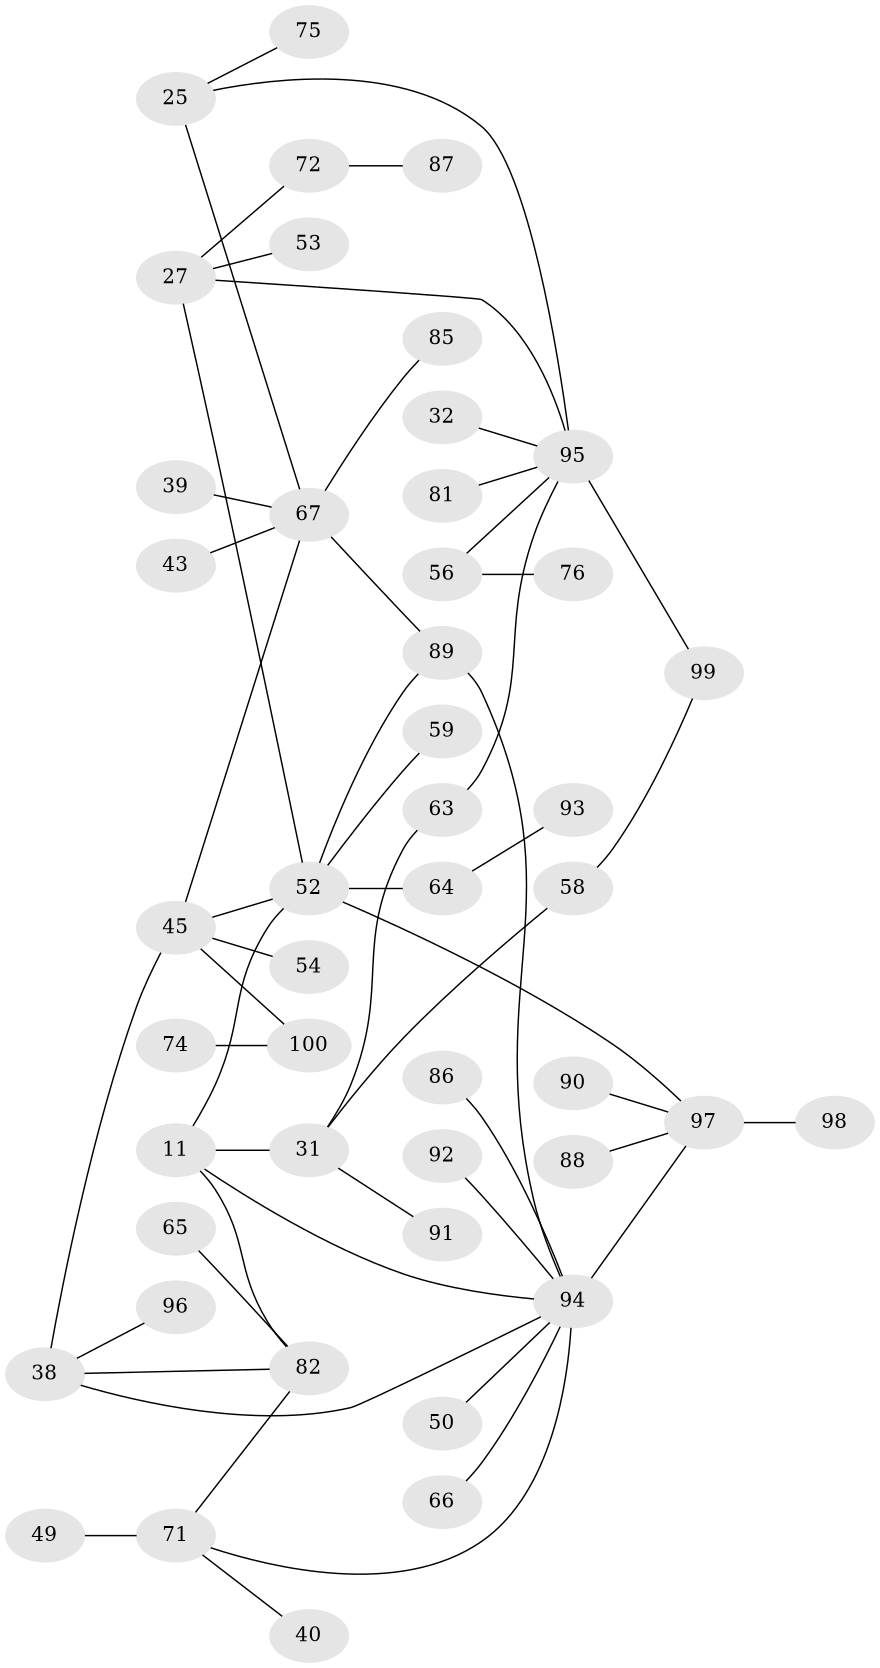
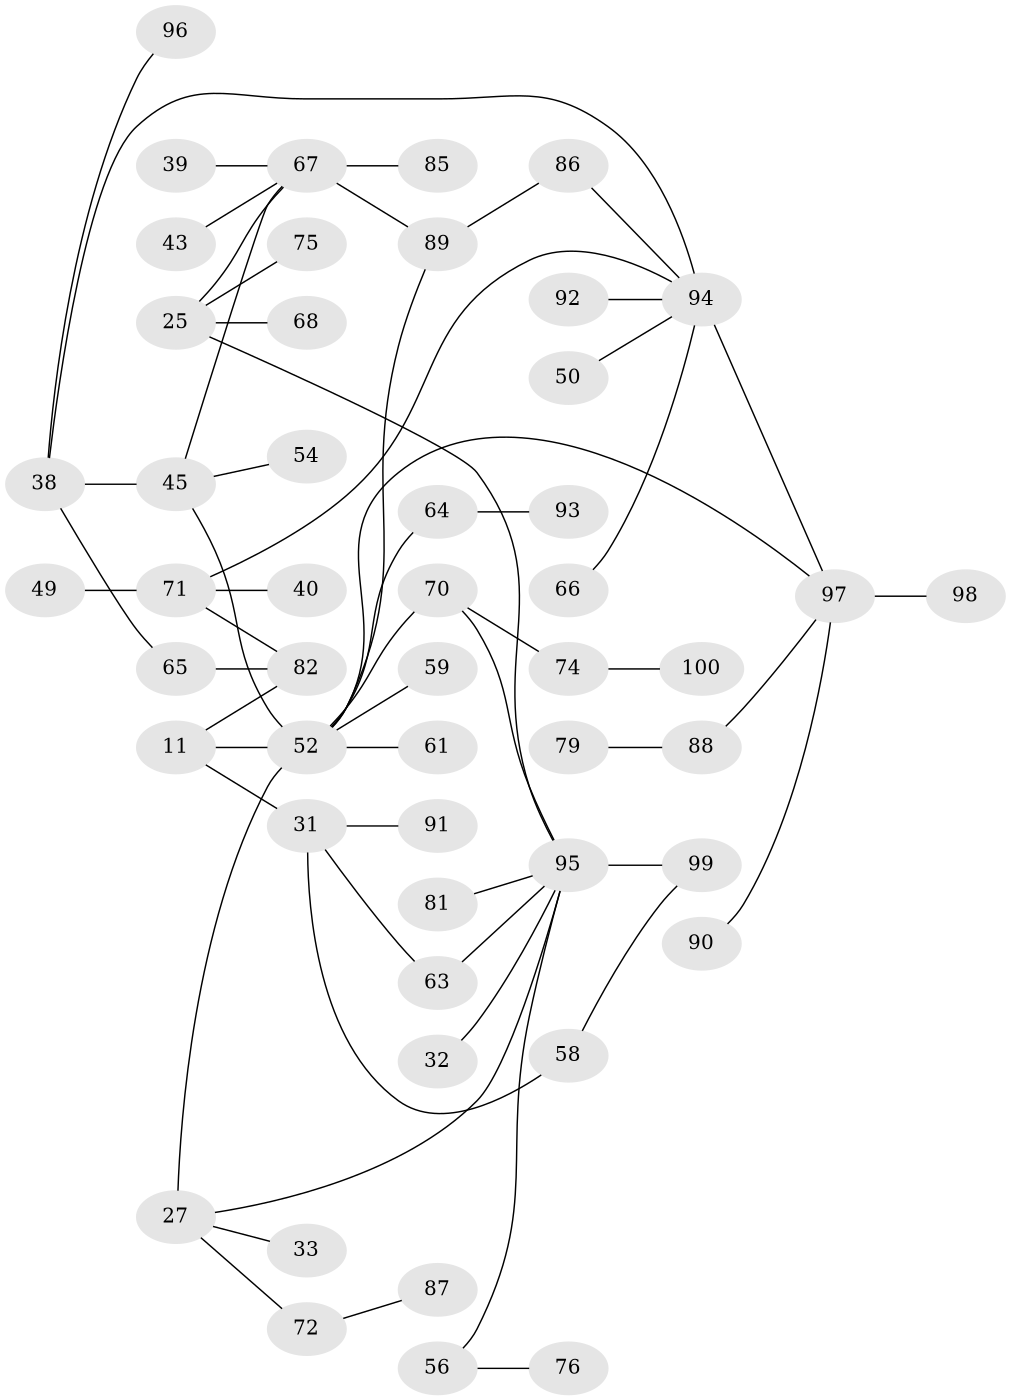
(309, 244) -> (307, 1251)
none -> (307, 323)
none -> (438, 590)
none -> (438, 747)
none -> (569, 747)
(522, 972) -> (503, 205)
(234, 979) -> none
(361, 1257) -> none
(177, 1371) -> (104, 580)
